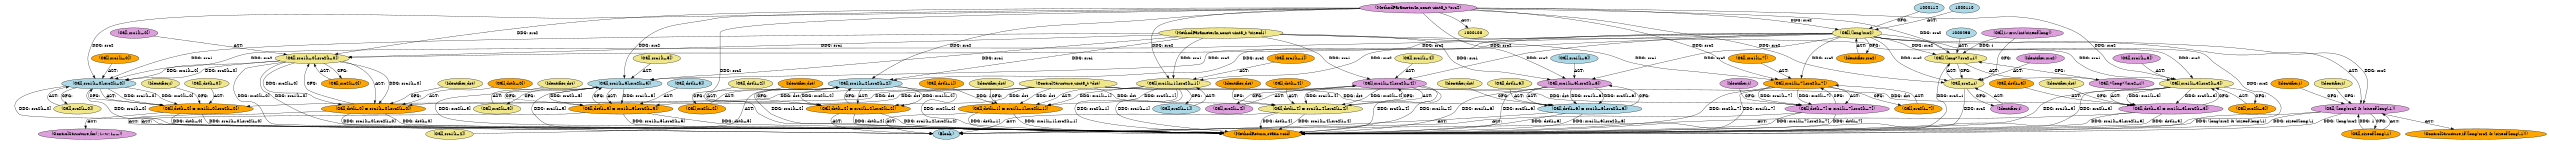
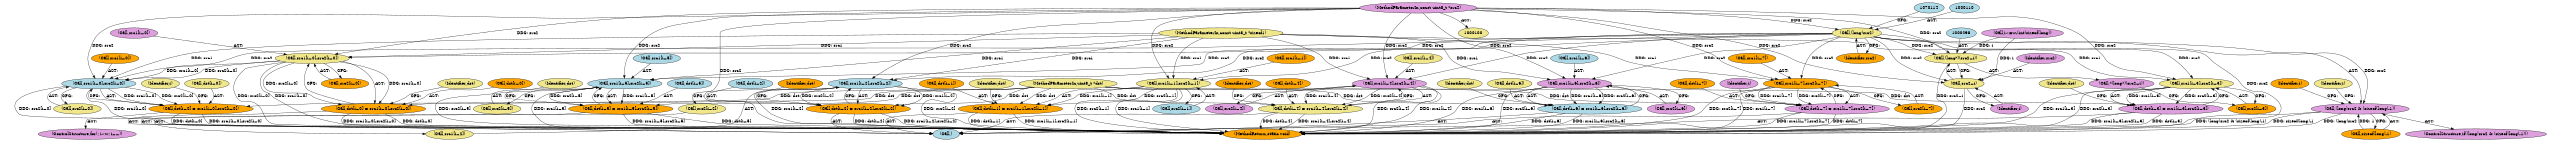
(1929, 8) -> (1929, 8)
none -> (1387, 40)
(657, 58) -> (657, 58)
(2007, 58) -> (2007, 58)
(2137, 58) -> none
(2040, 71) -> (2185, 102)
(751, 84) -> (751, 84)
(1068, 84) -> (1068, 84)
none -> (1692, 84)
(2012, 84) -> none
(771, 90) -> (182, 128)
(984, 96) -> (984, 96)
(702, 109) -> (702, 109)
none -> (1671, 109)
(946, 134) -> (946, 134)
(2476, 134) -> (2476, 134)
